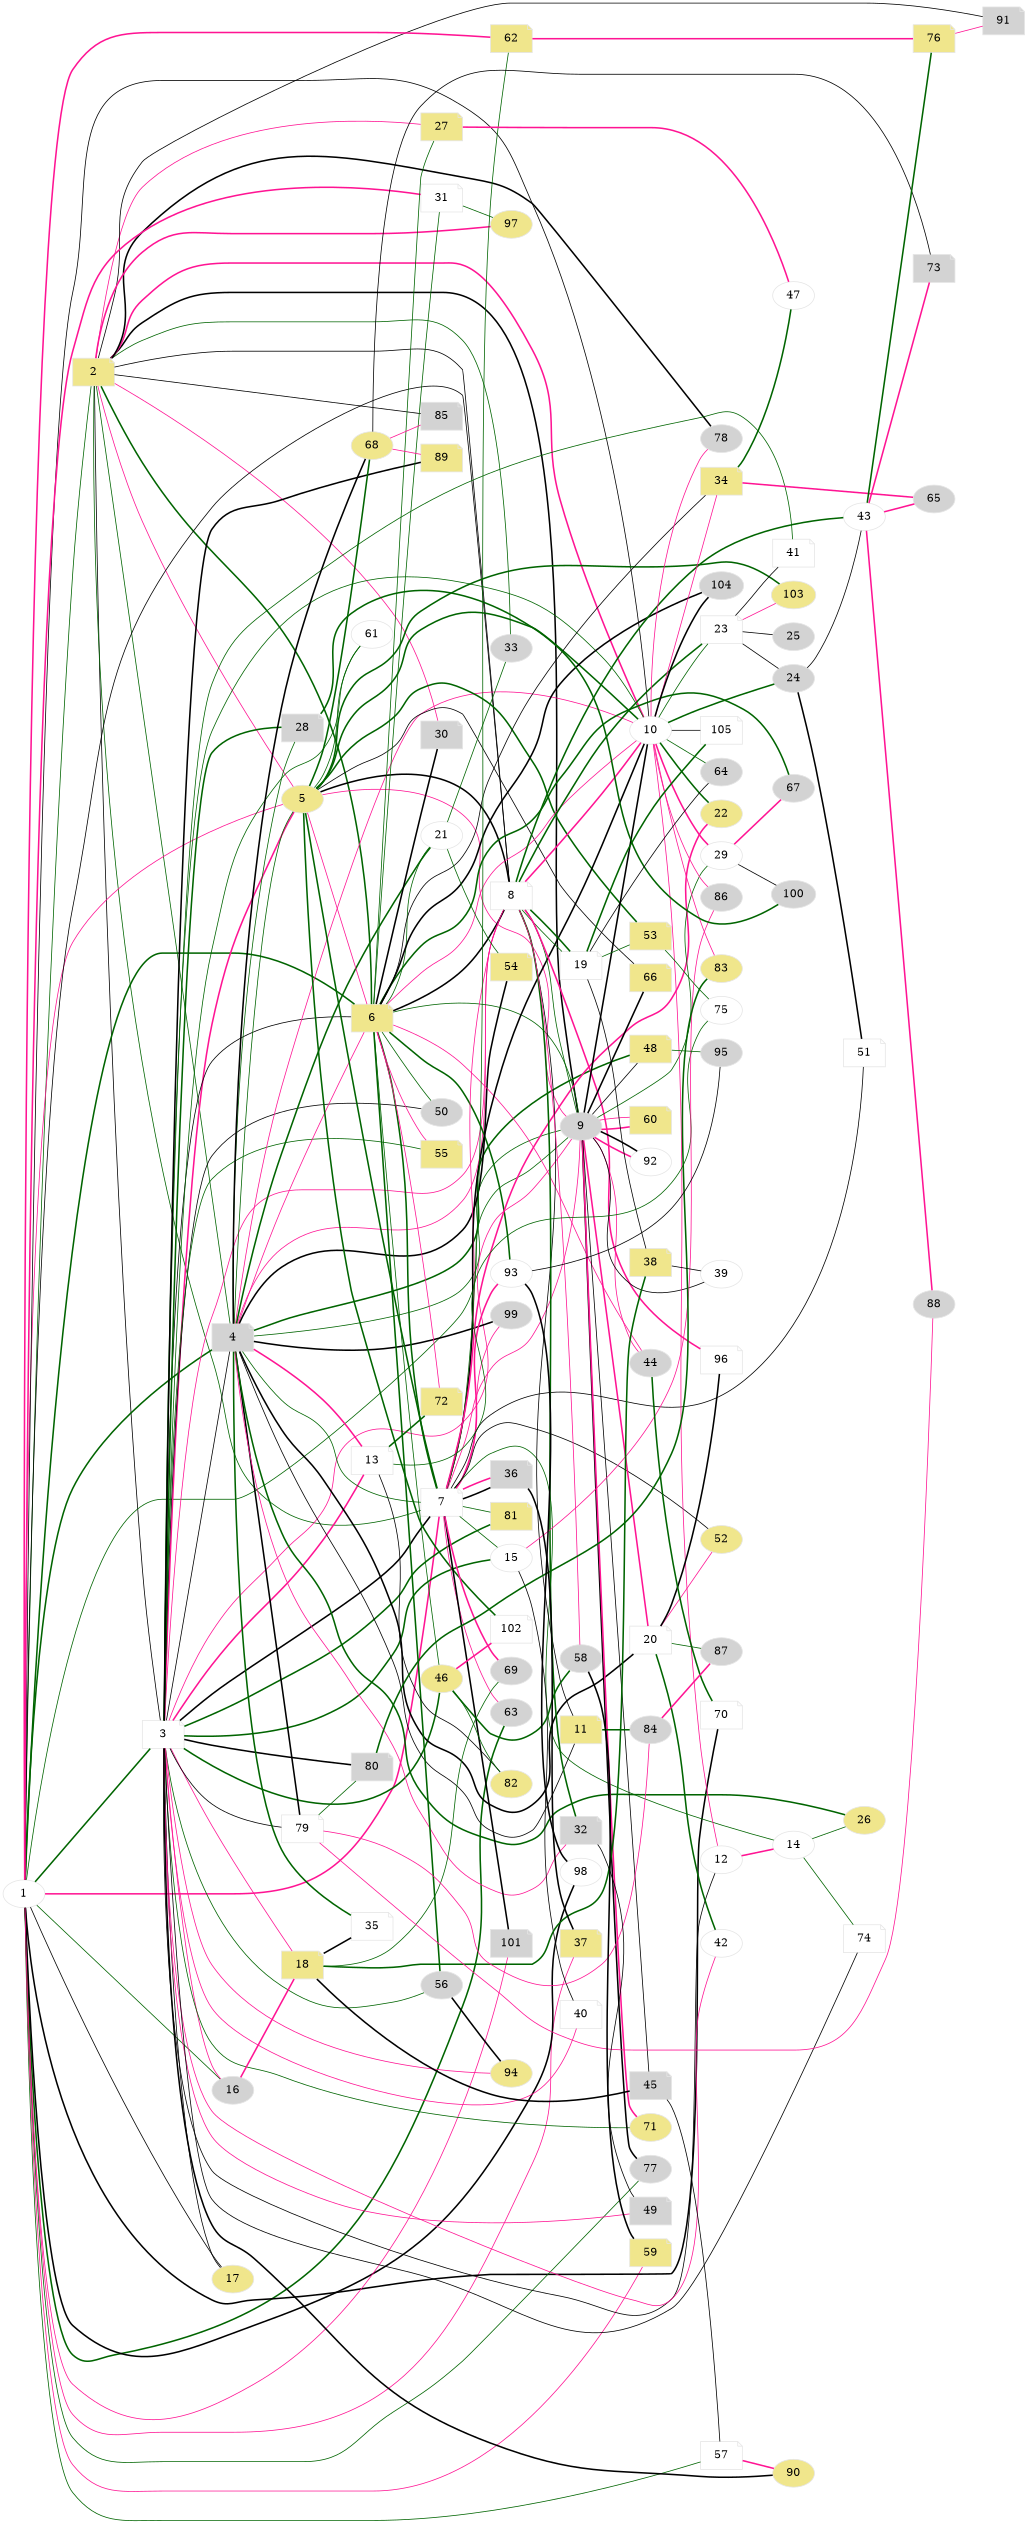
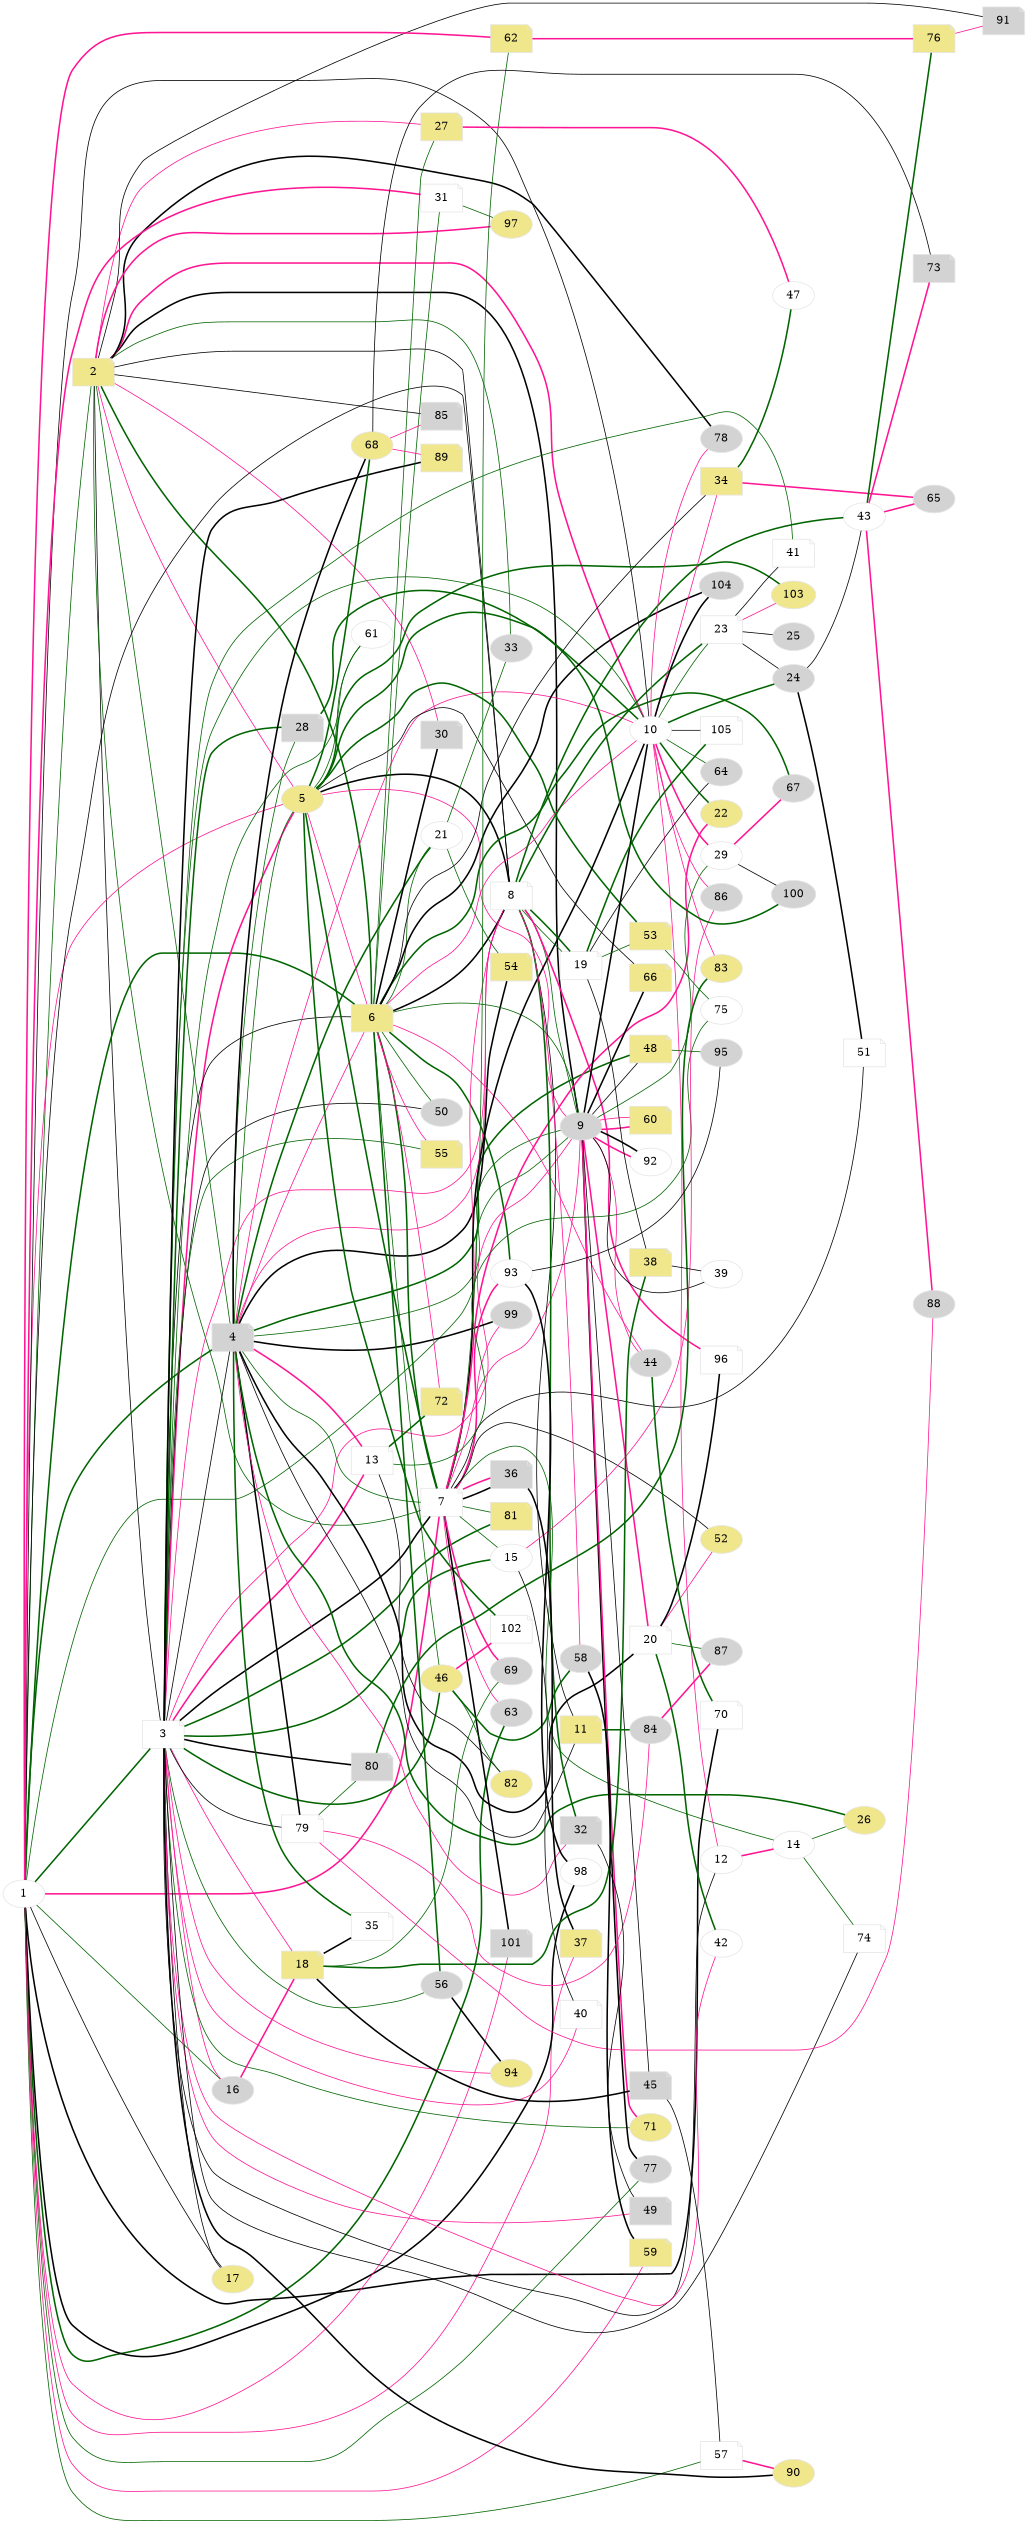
(585, 814) -> none
